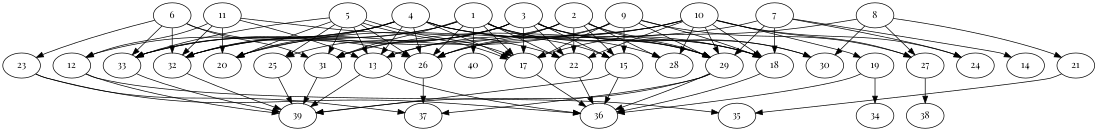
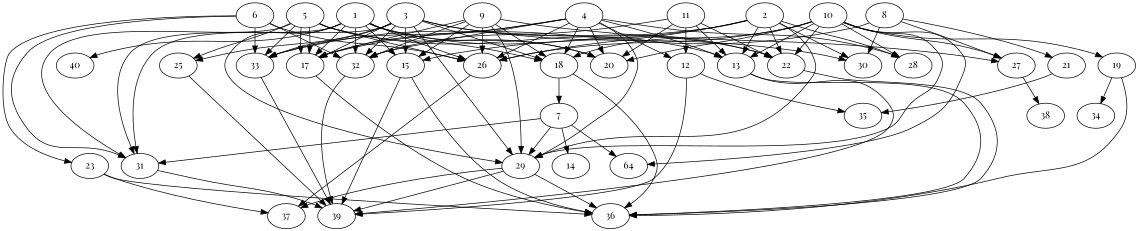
(775, 41) -> (559, 87)
(975, 66) -> (629, 166)
